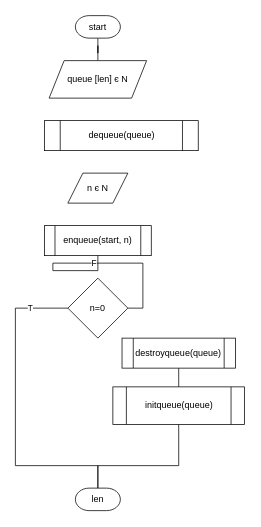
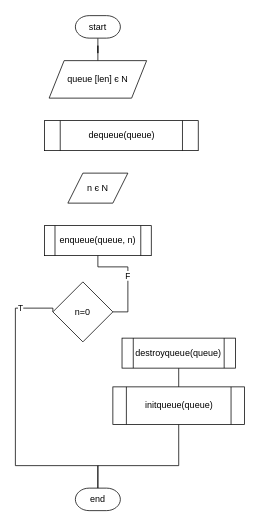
(98, 240) -> (98, 240)
(98, 308) -> (83, 312)
(98, 499) -> (98, 499)
